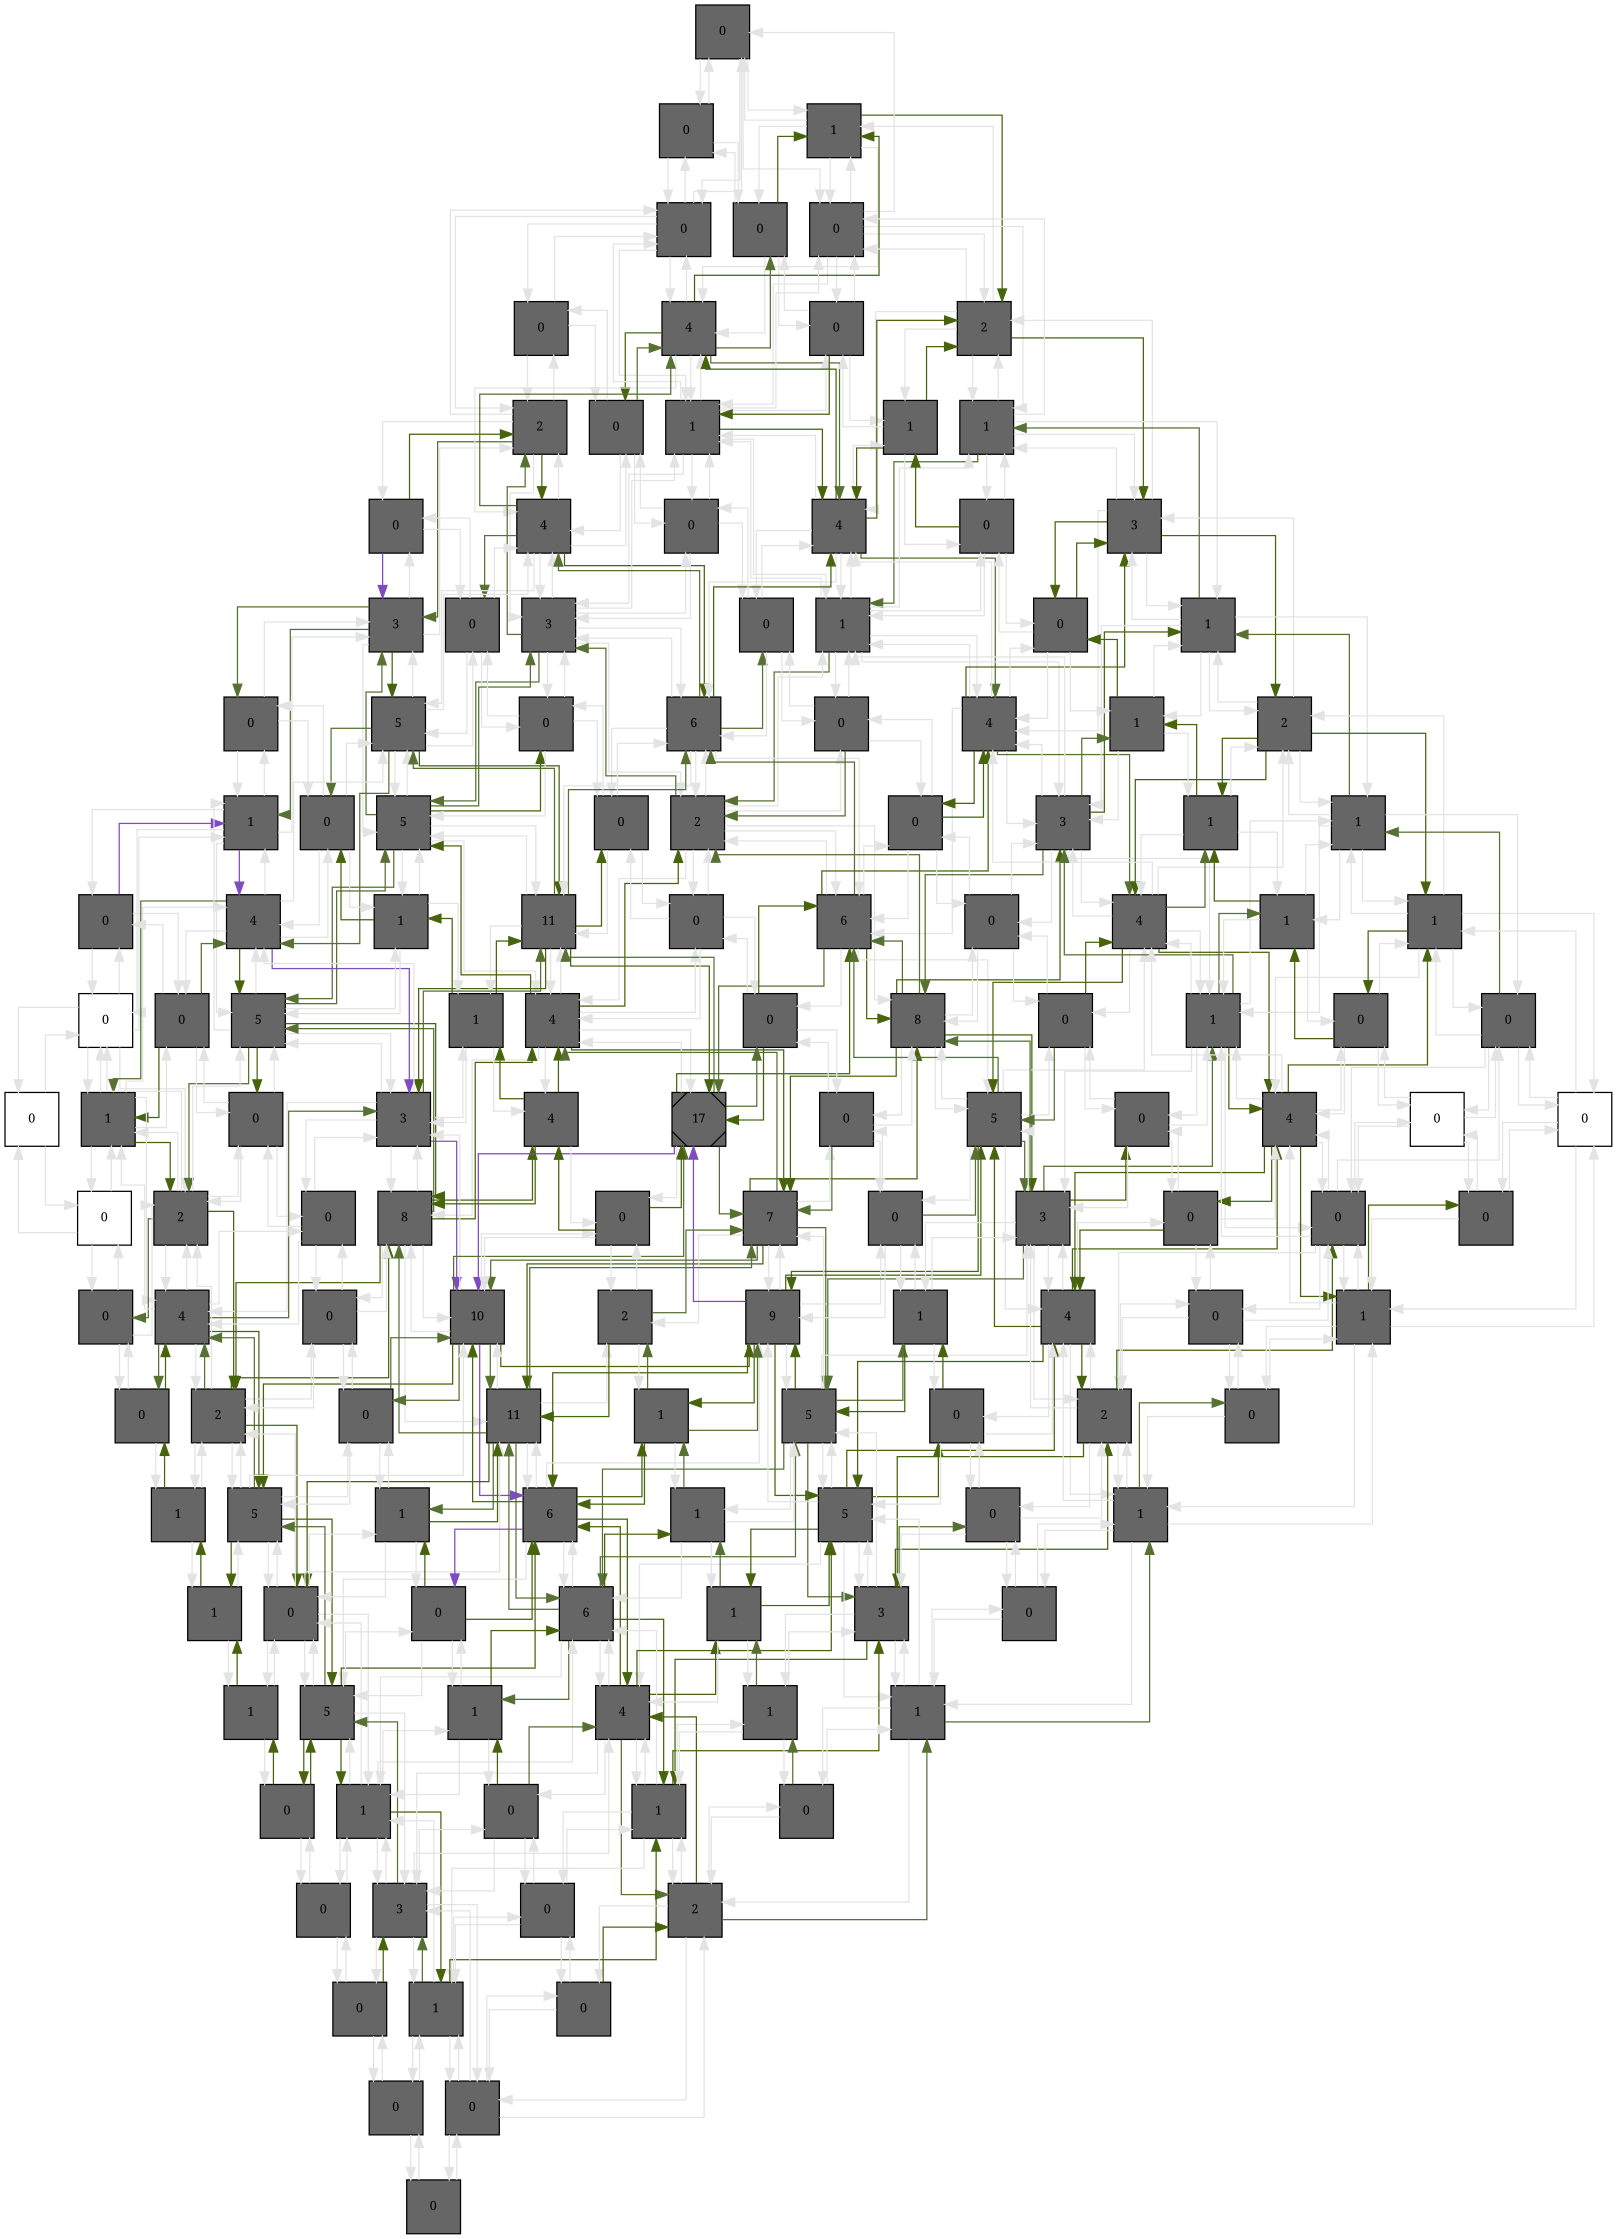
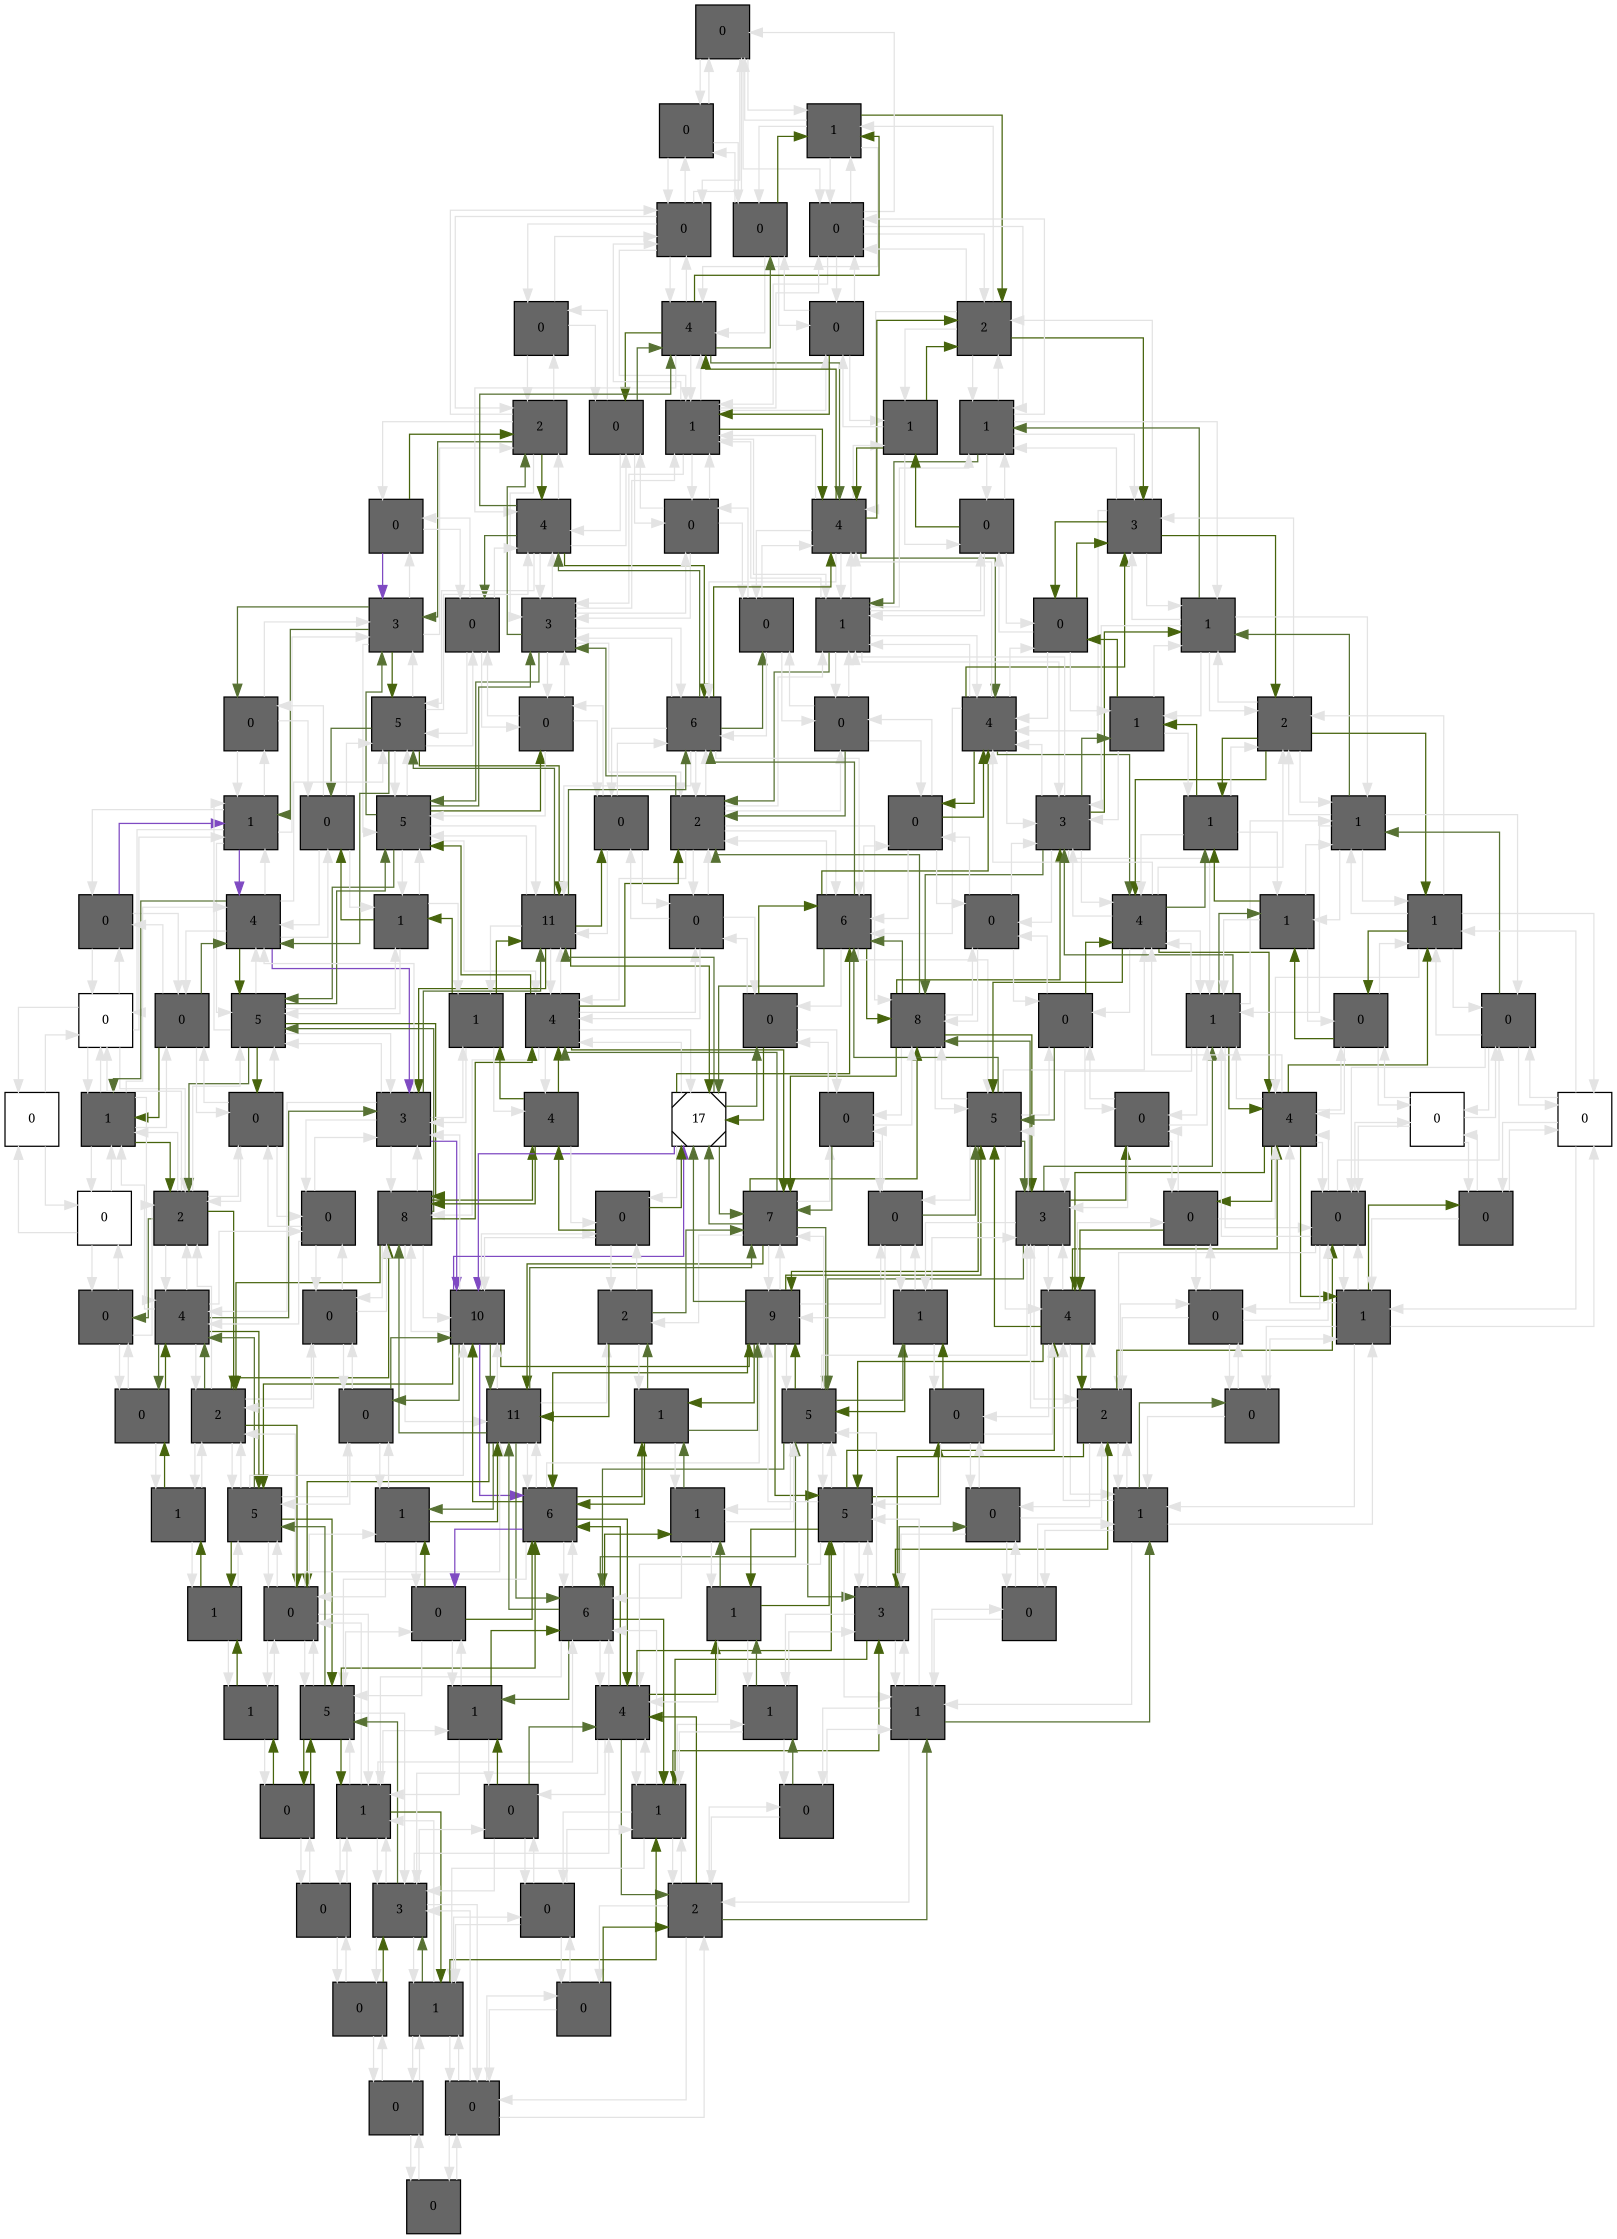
(699, 1119) -> (699, 1119)
(693, 1222) -> (693, 1222)
(601, 1256) -> (601, 1256)
(623, 1260) -> (709, 1208)
